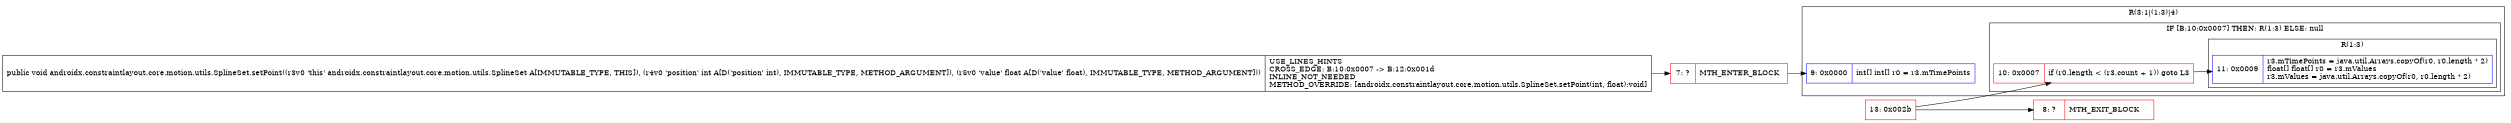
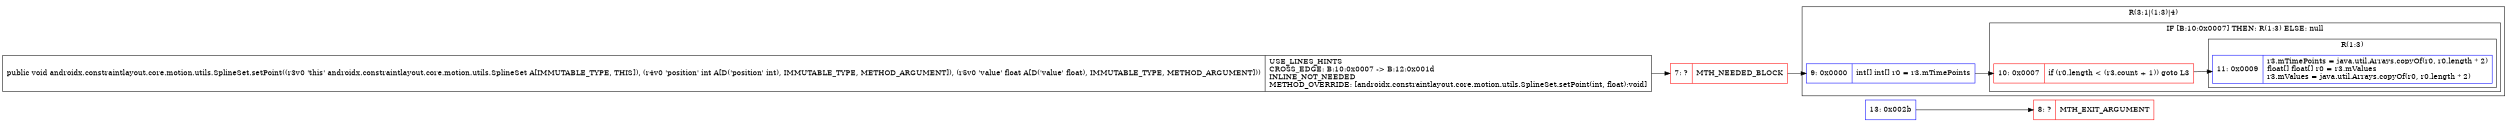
(1740, 73) -> (1740, 73)
(1968, 99) -> (1982, 73)
(1891, 110) -> (1891, 110)
(2104, 110) -> (2105, 110)
